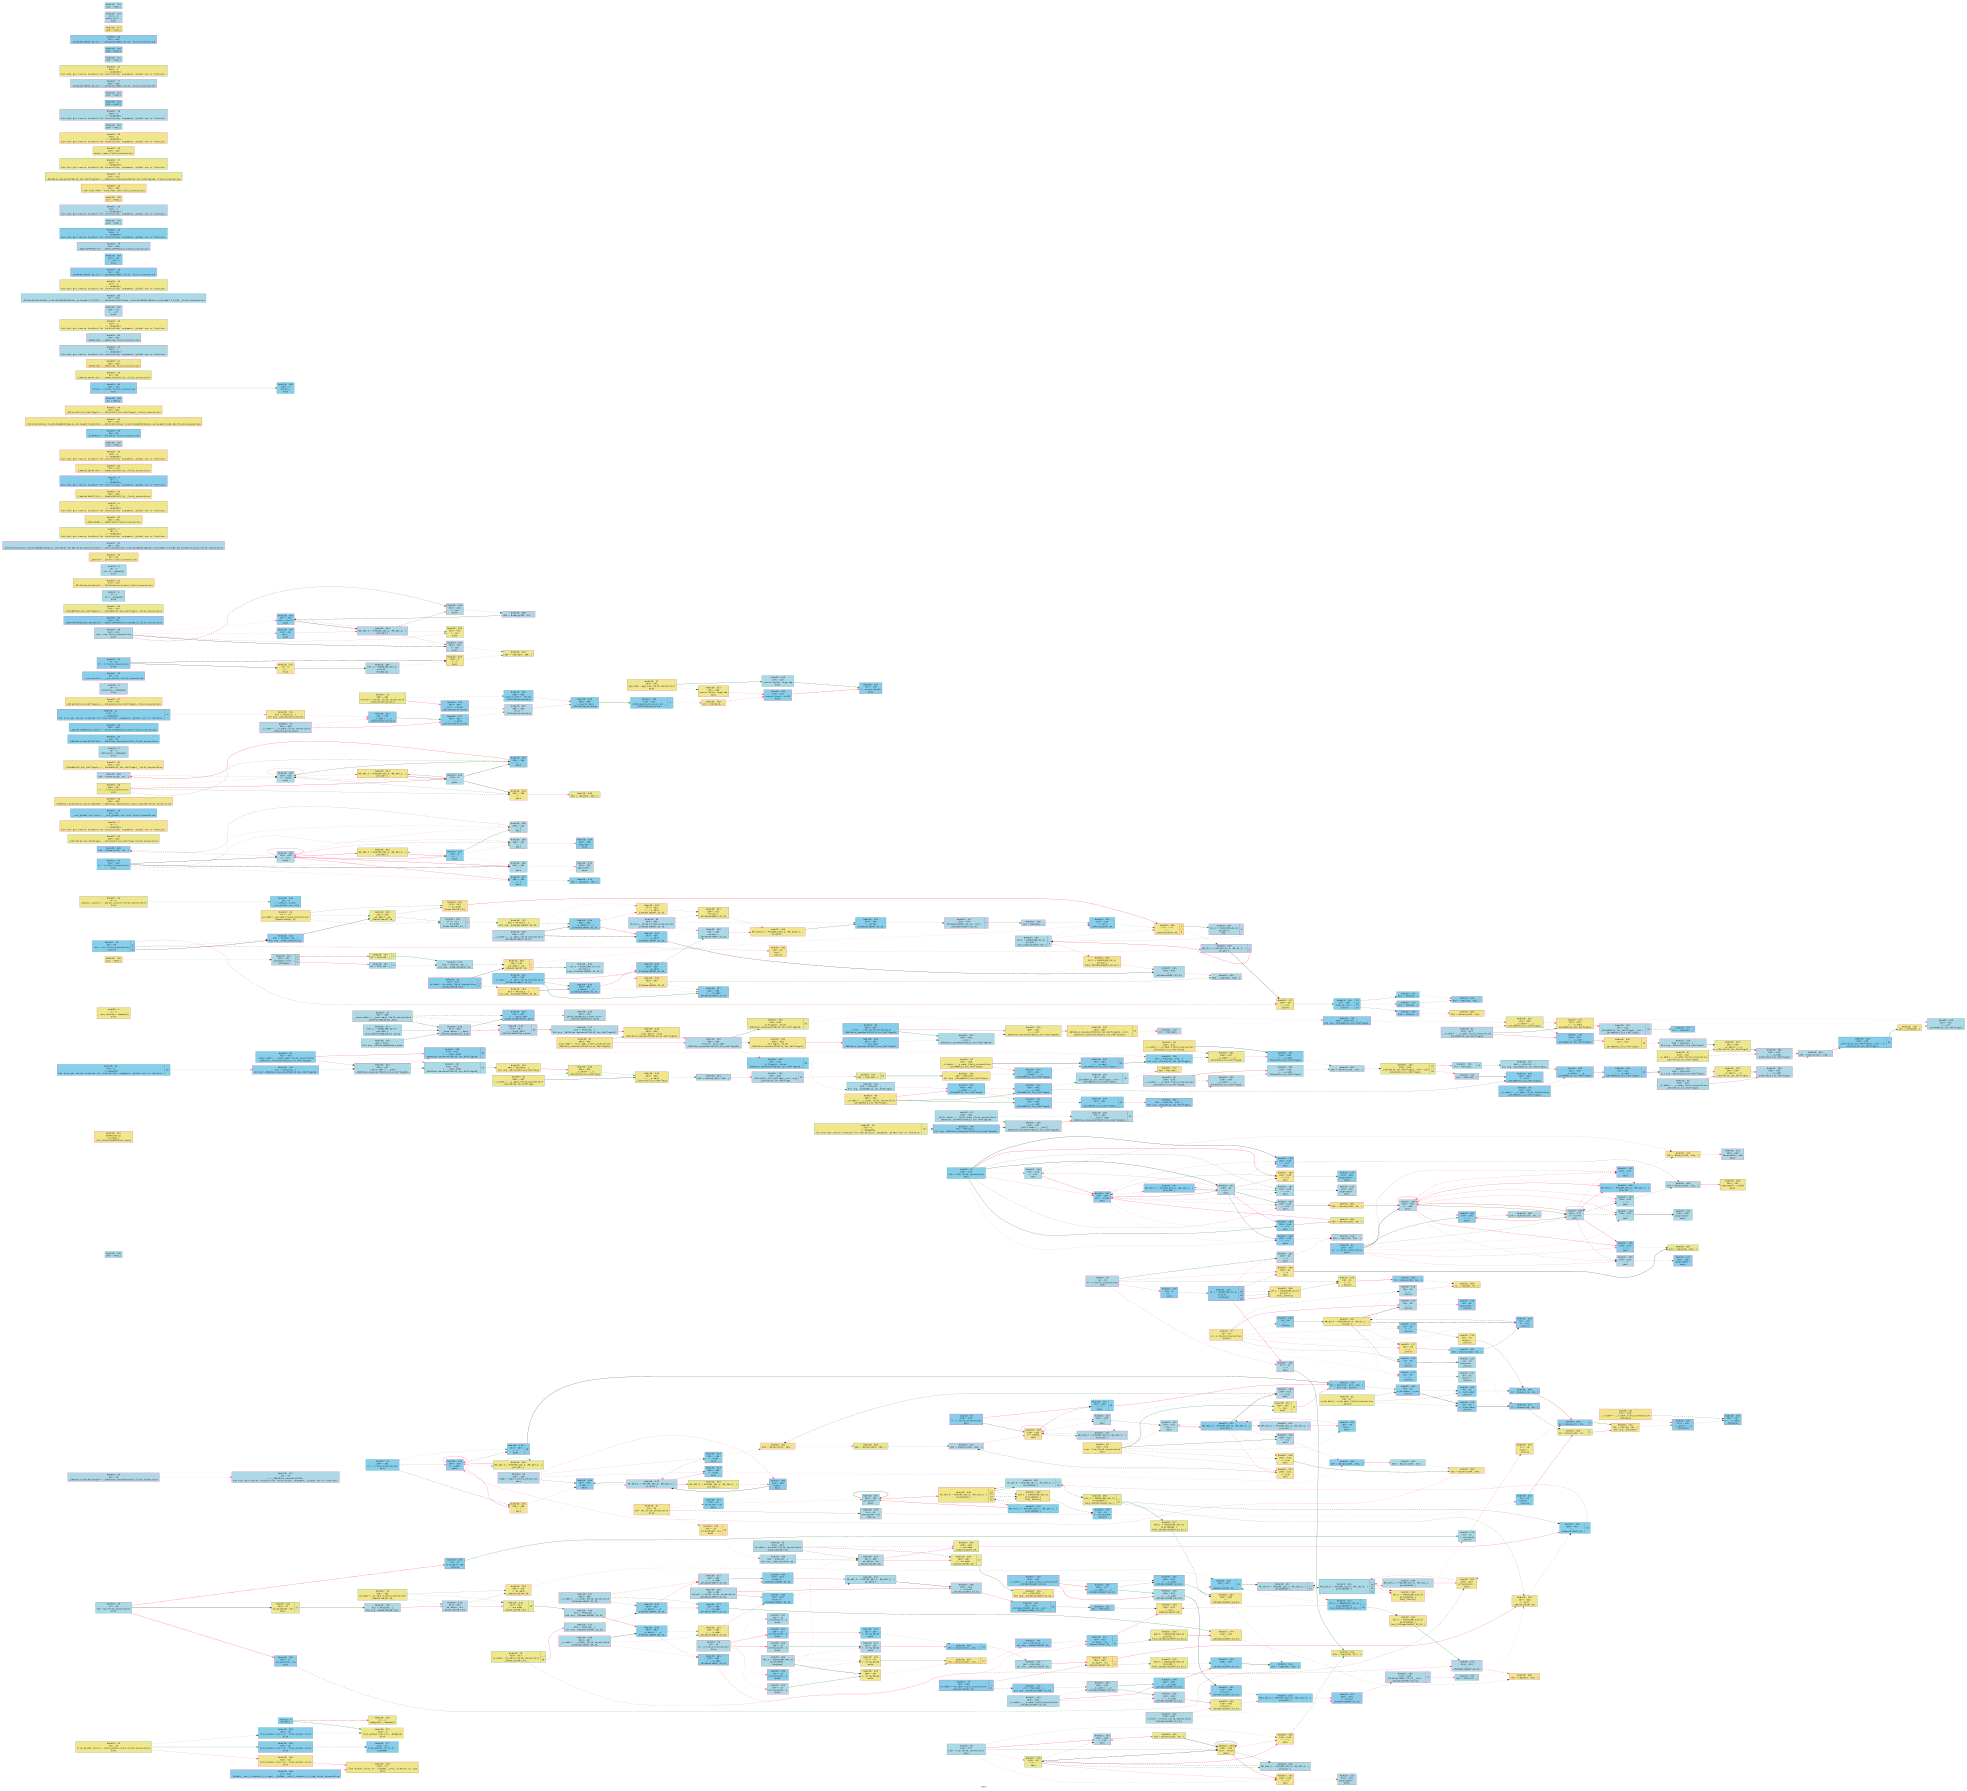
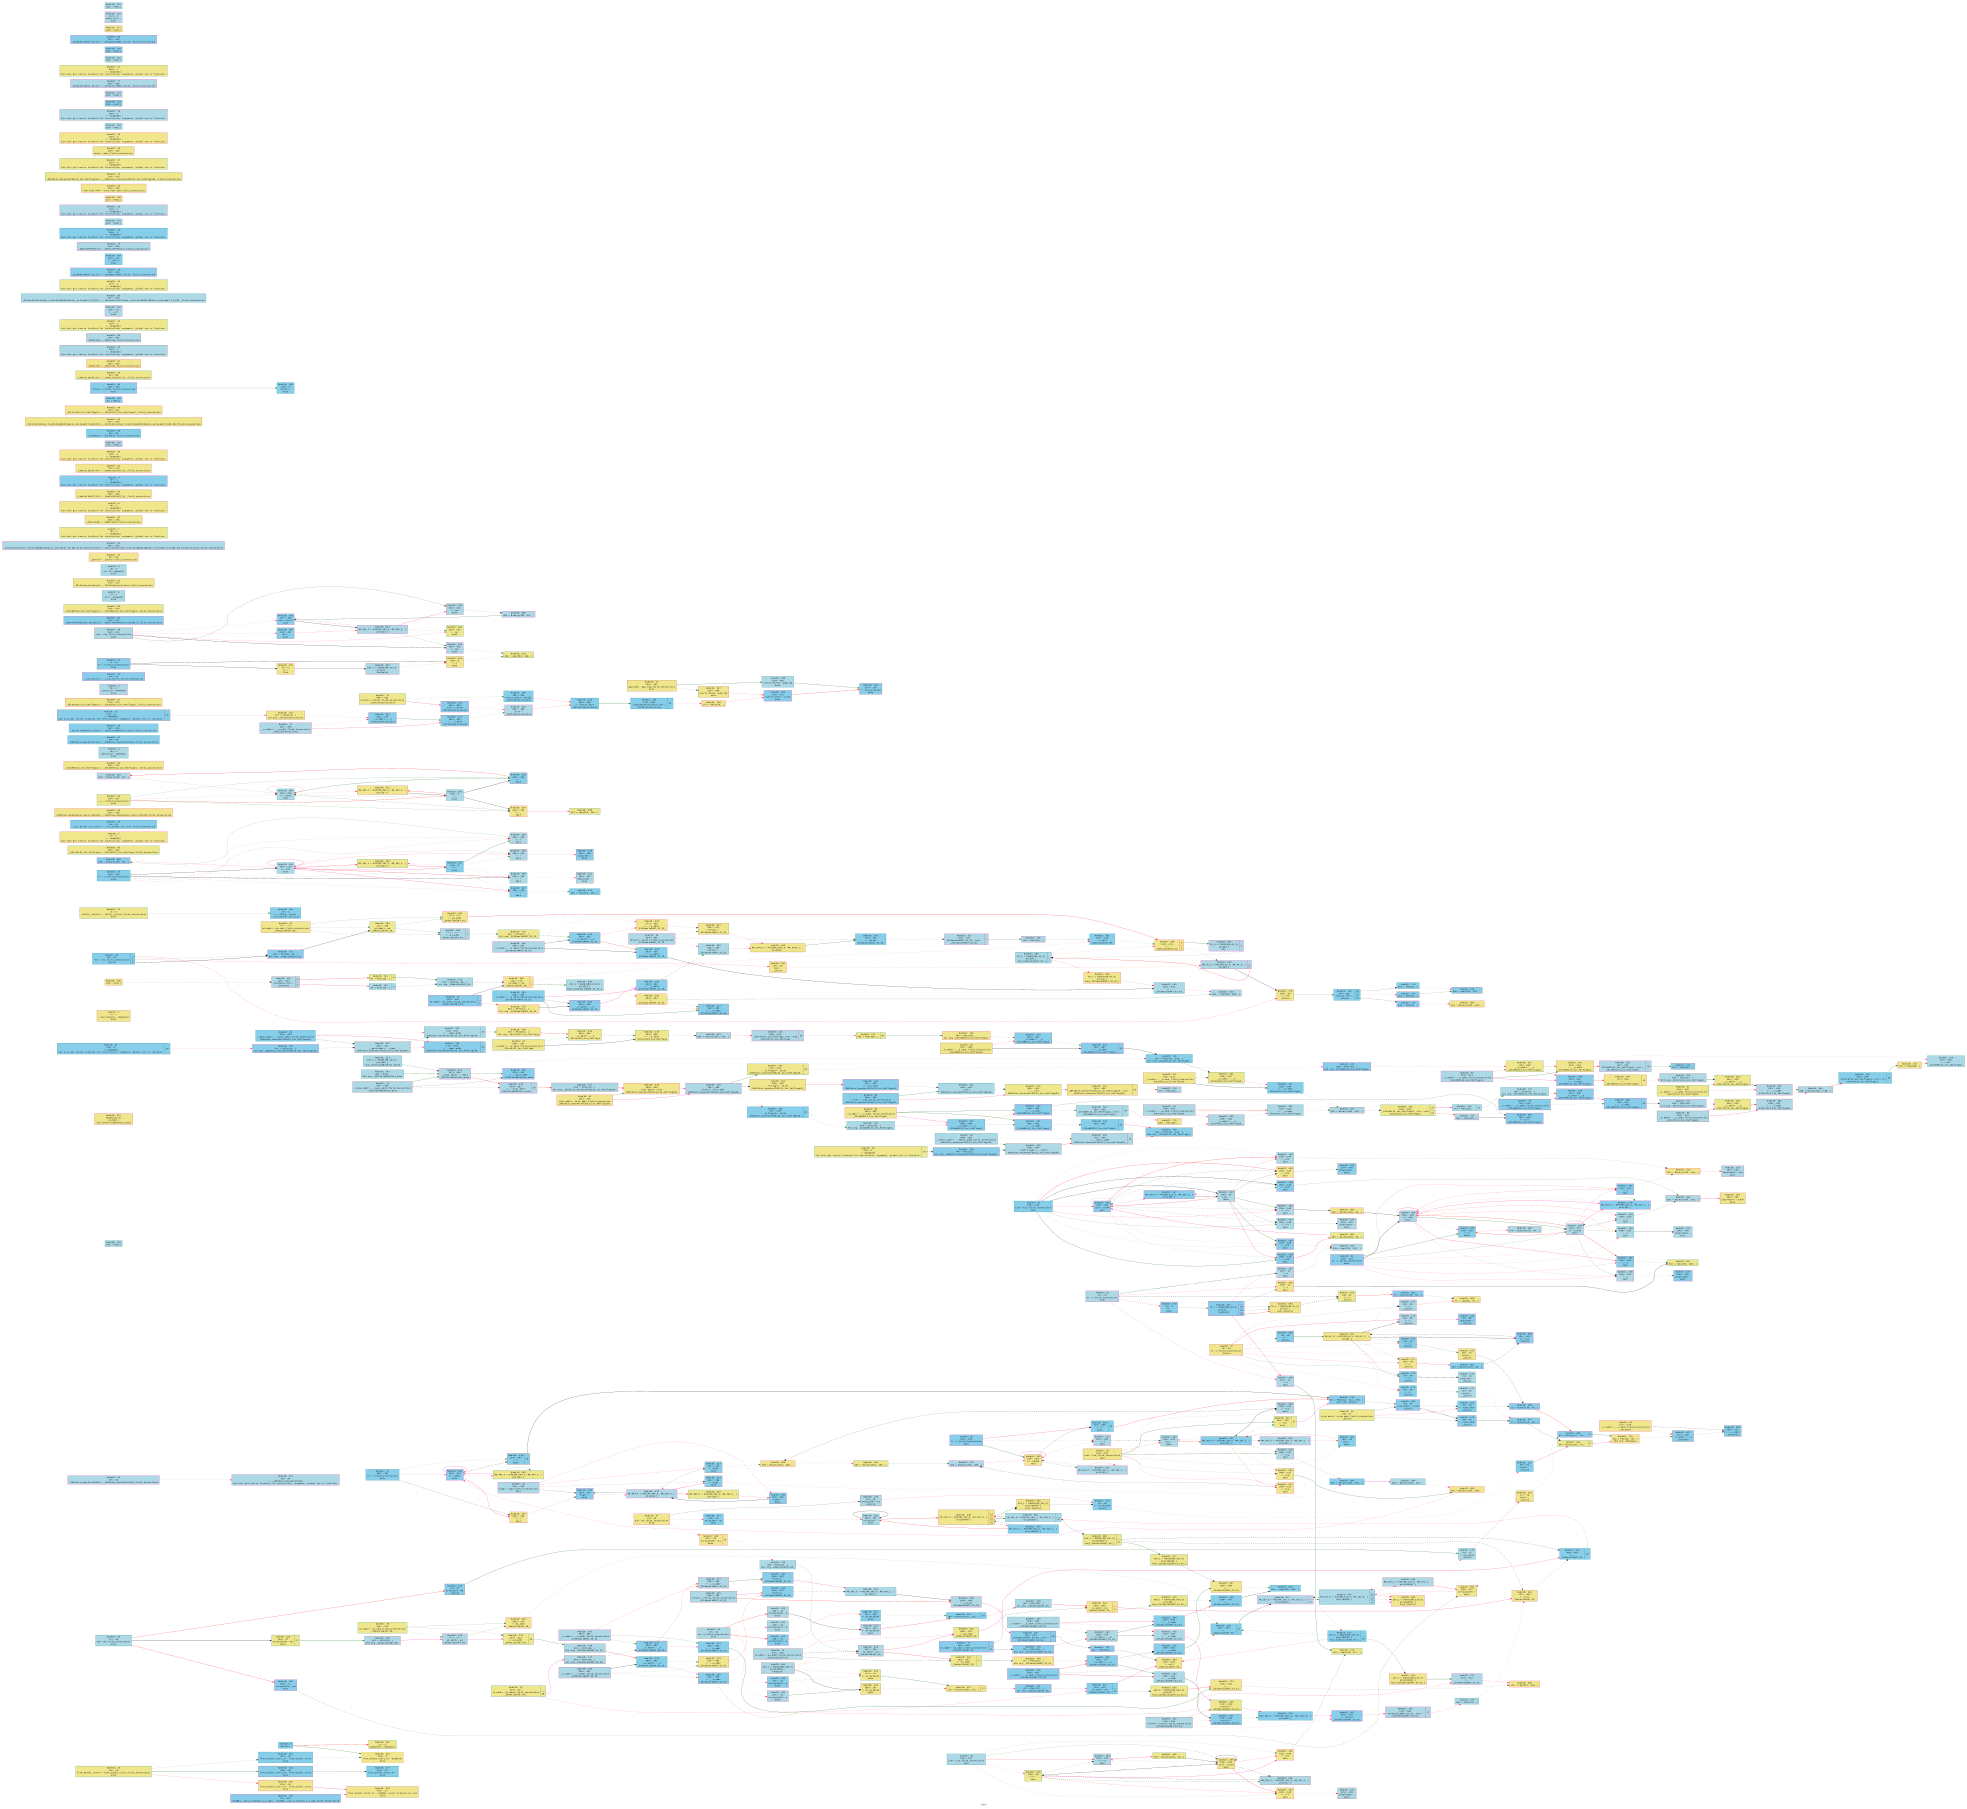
(585, 1015) -> none
(1067, 1185) -> (1187, 1164)
(382, 1751) -> (382, 1775)
